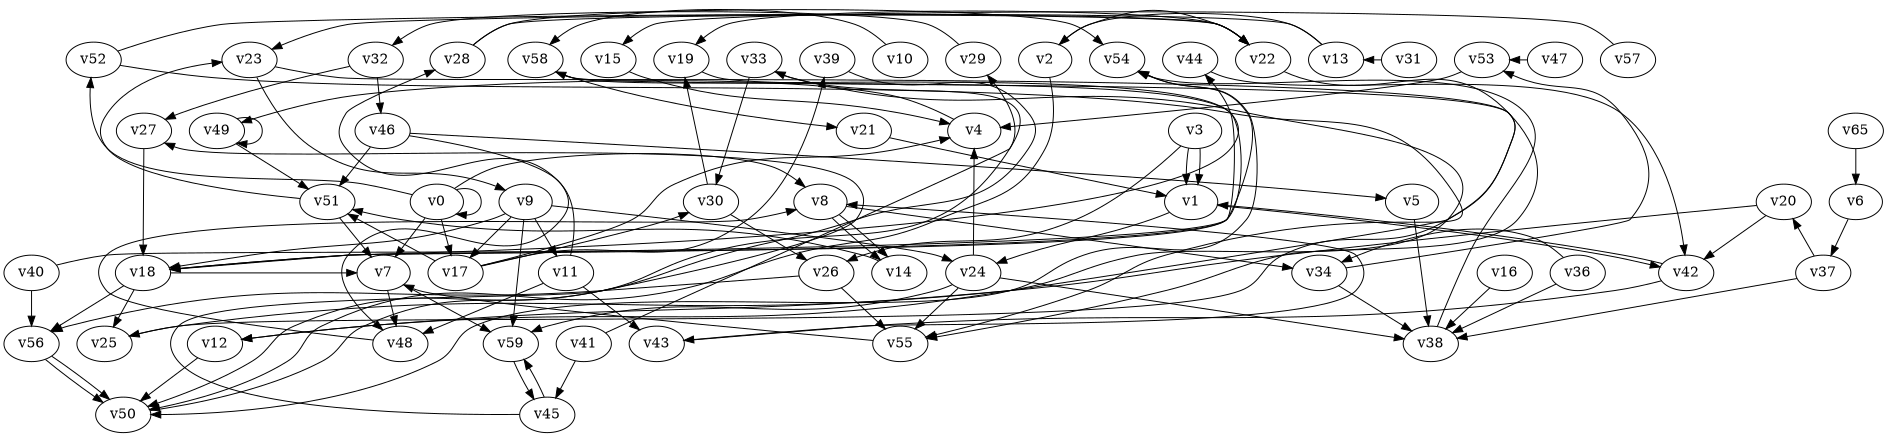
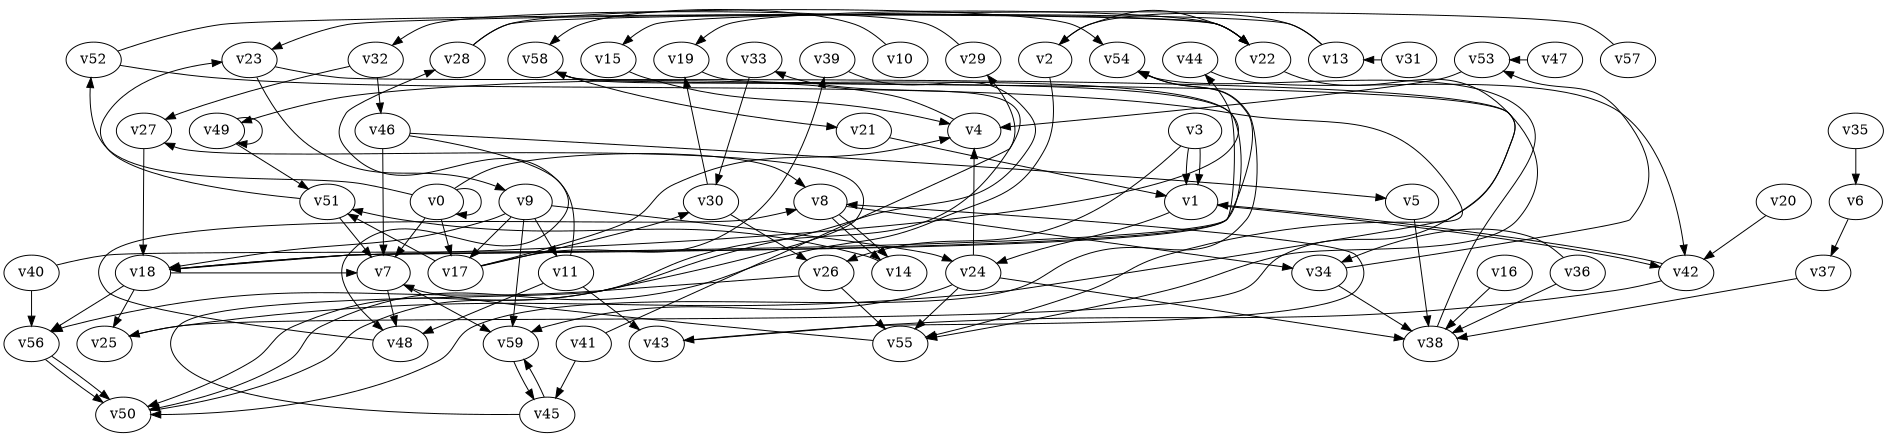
(1856, 131) -> (1856, 131)
(358, 163) -> (383, 197)
(1806, 242) -> none
(215, 344) -> none
